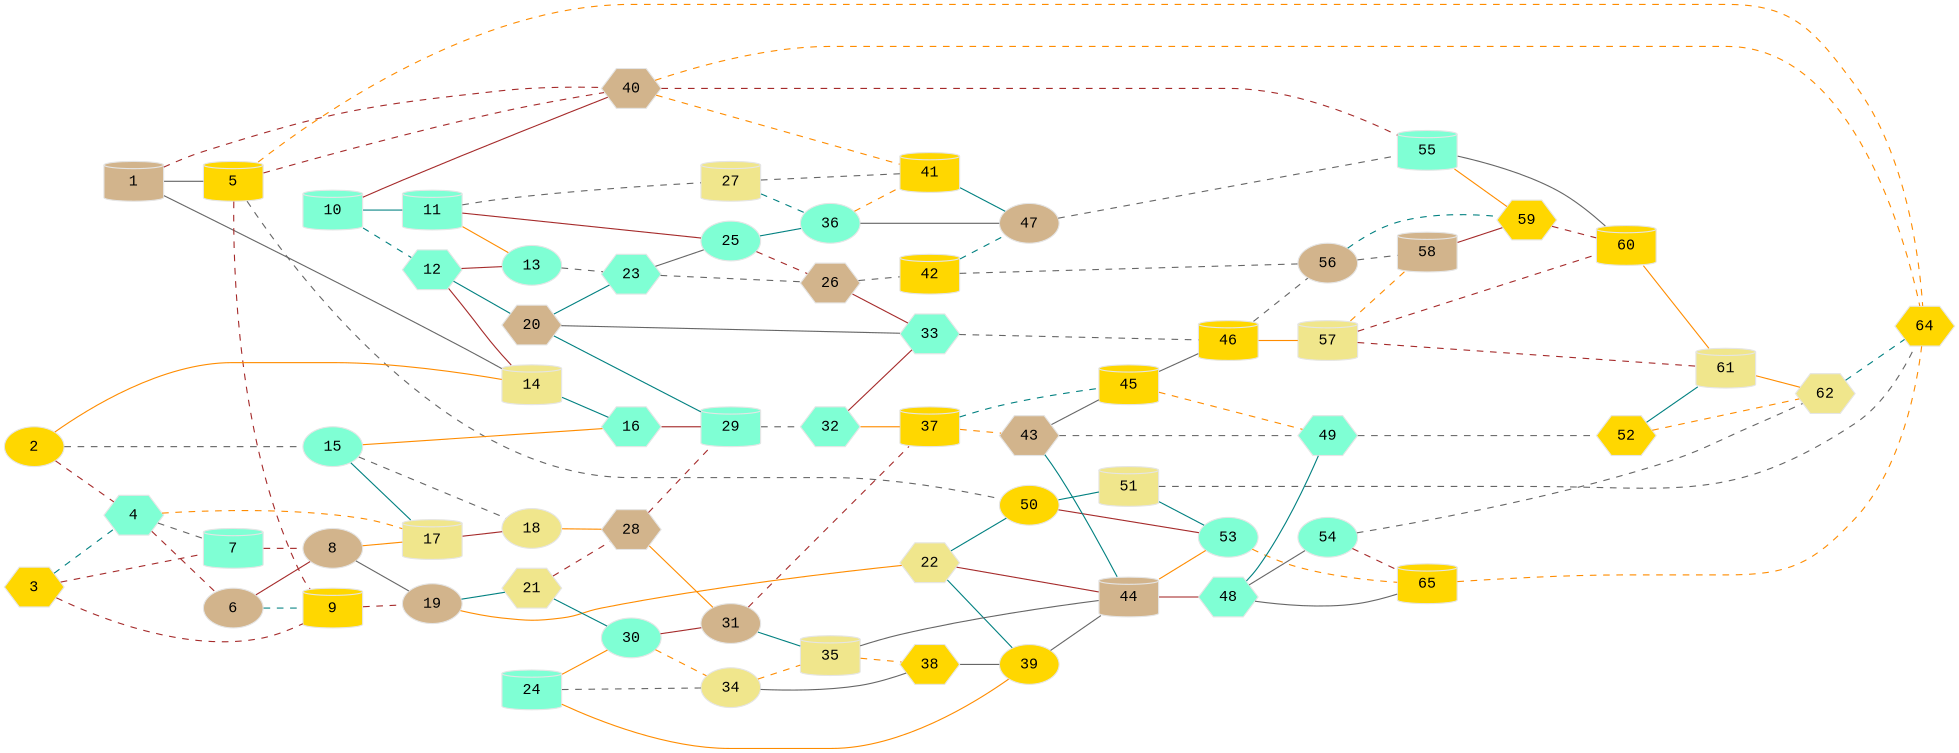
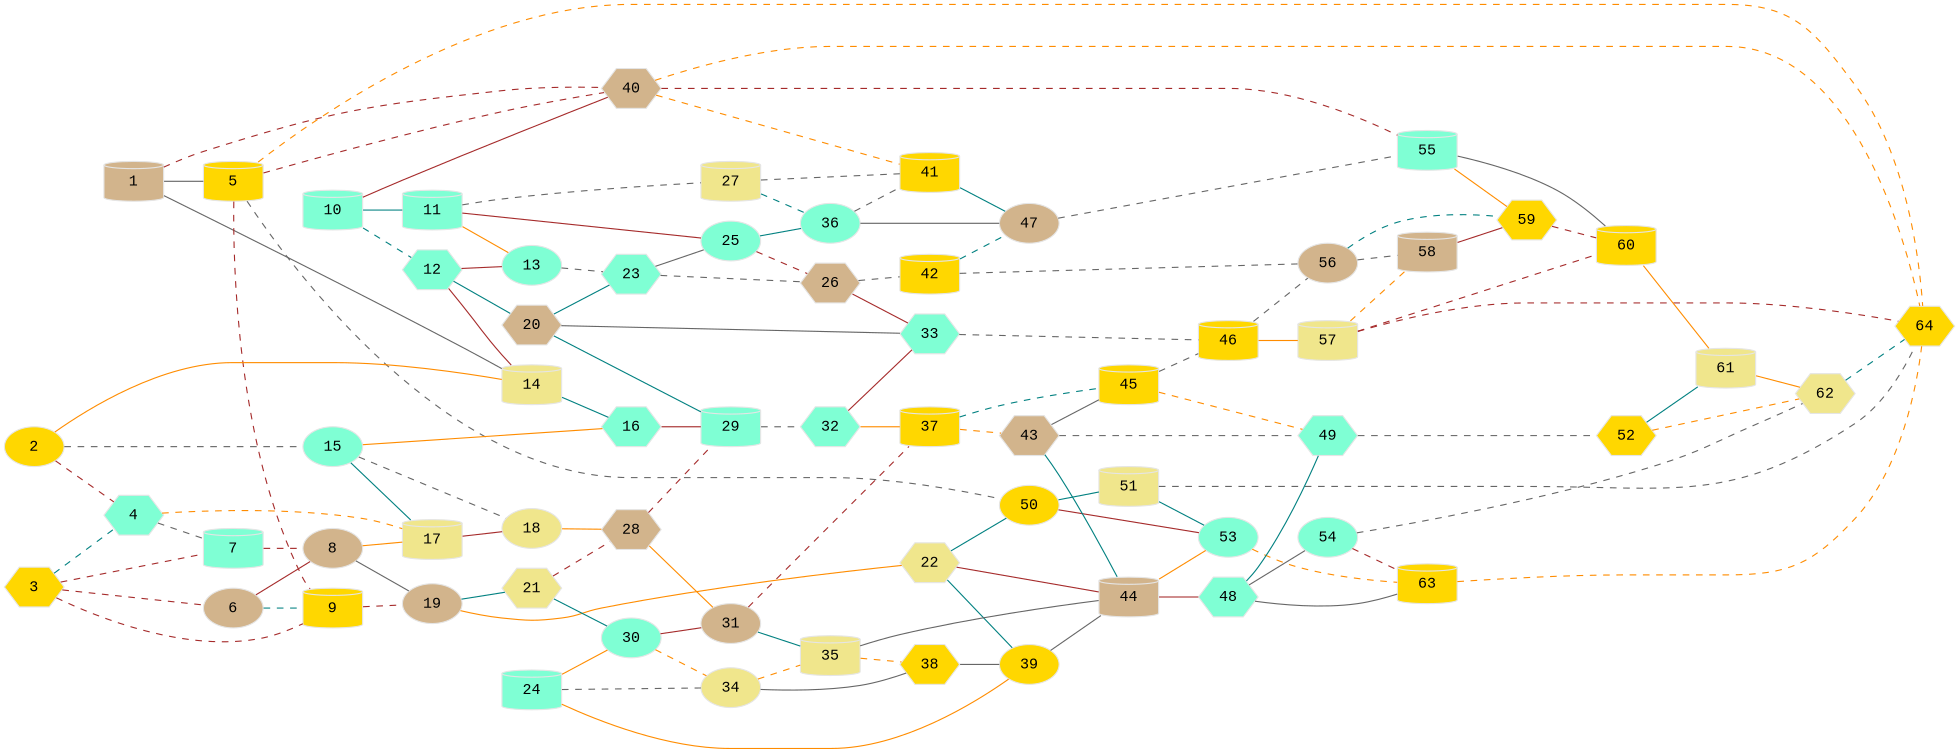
(877, 199) -> (877, 199)
(1527, 354) -> (1627, 303)
(1179, 363) -> (1179, 363)
(187, 565) -> (133, 597)
(1427, 584) -> (1427, 584)
